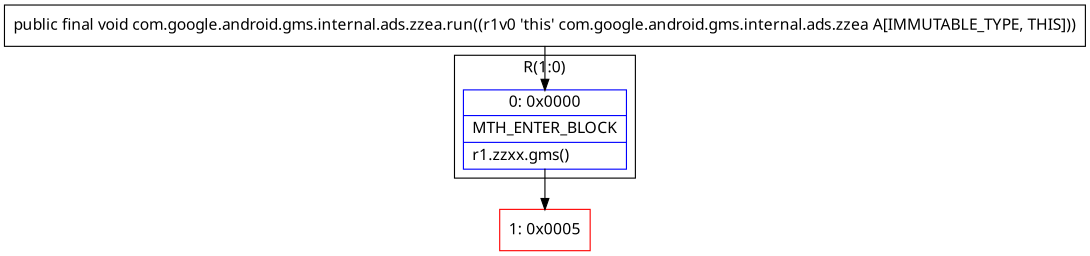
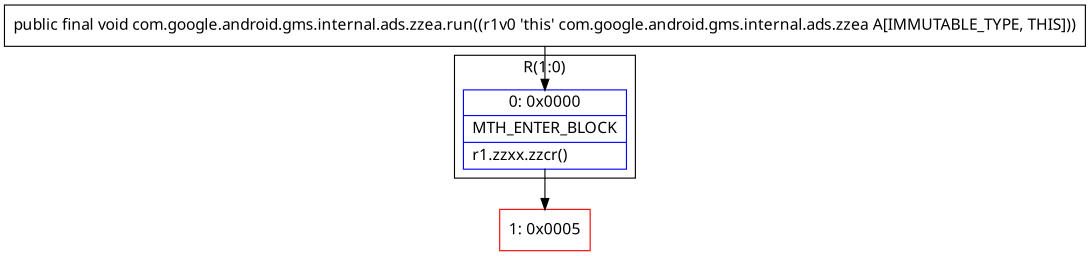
(521, 155) -> (520, 155)
